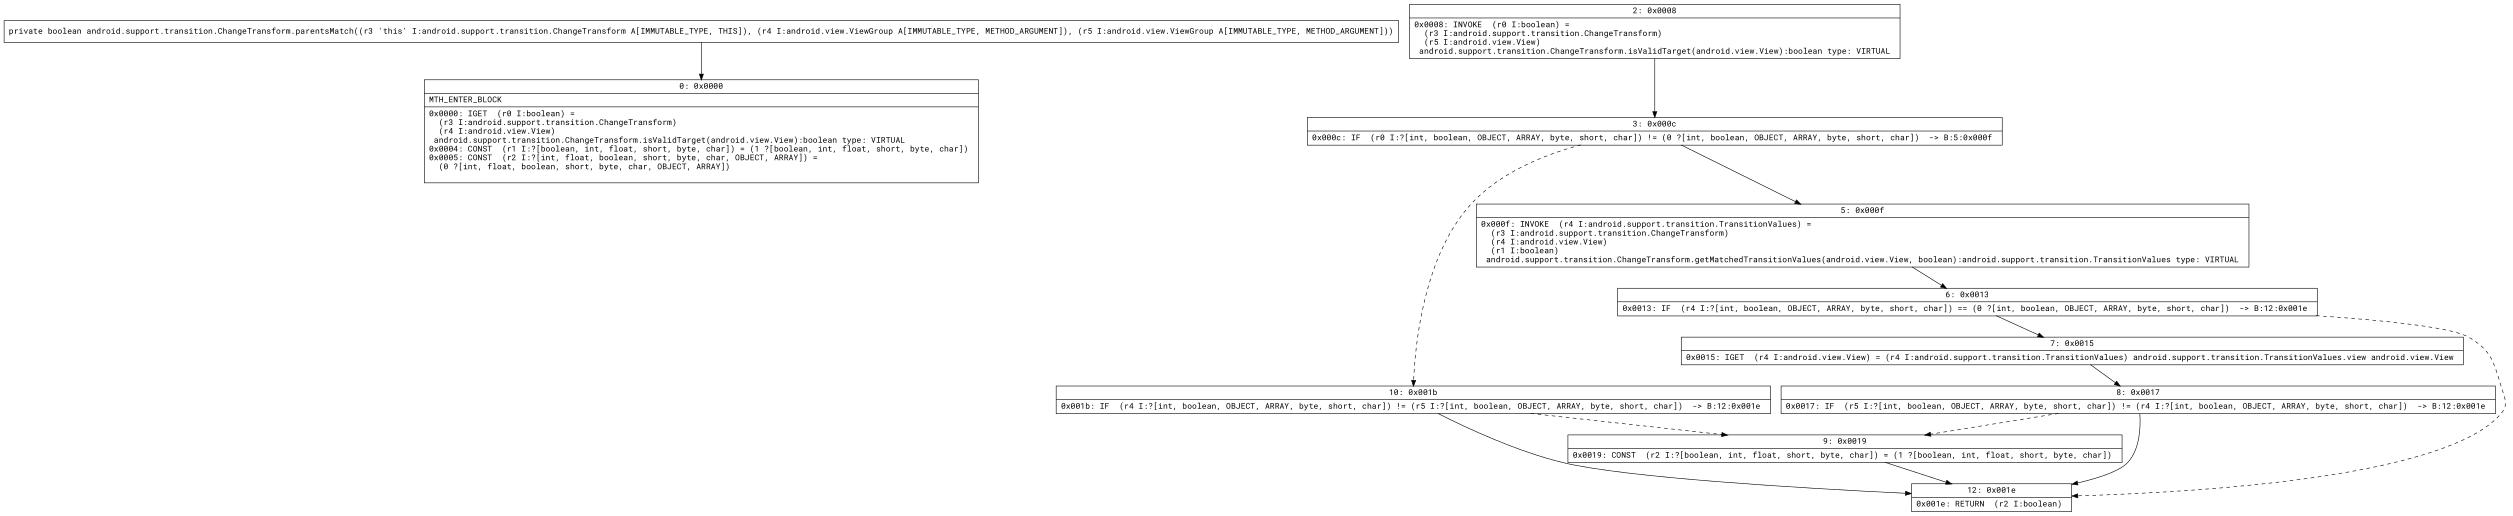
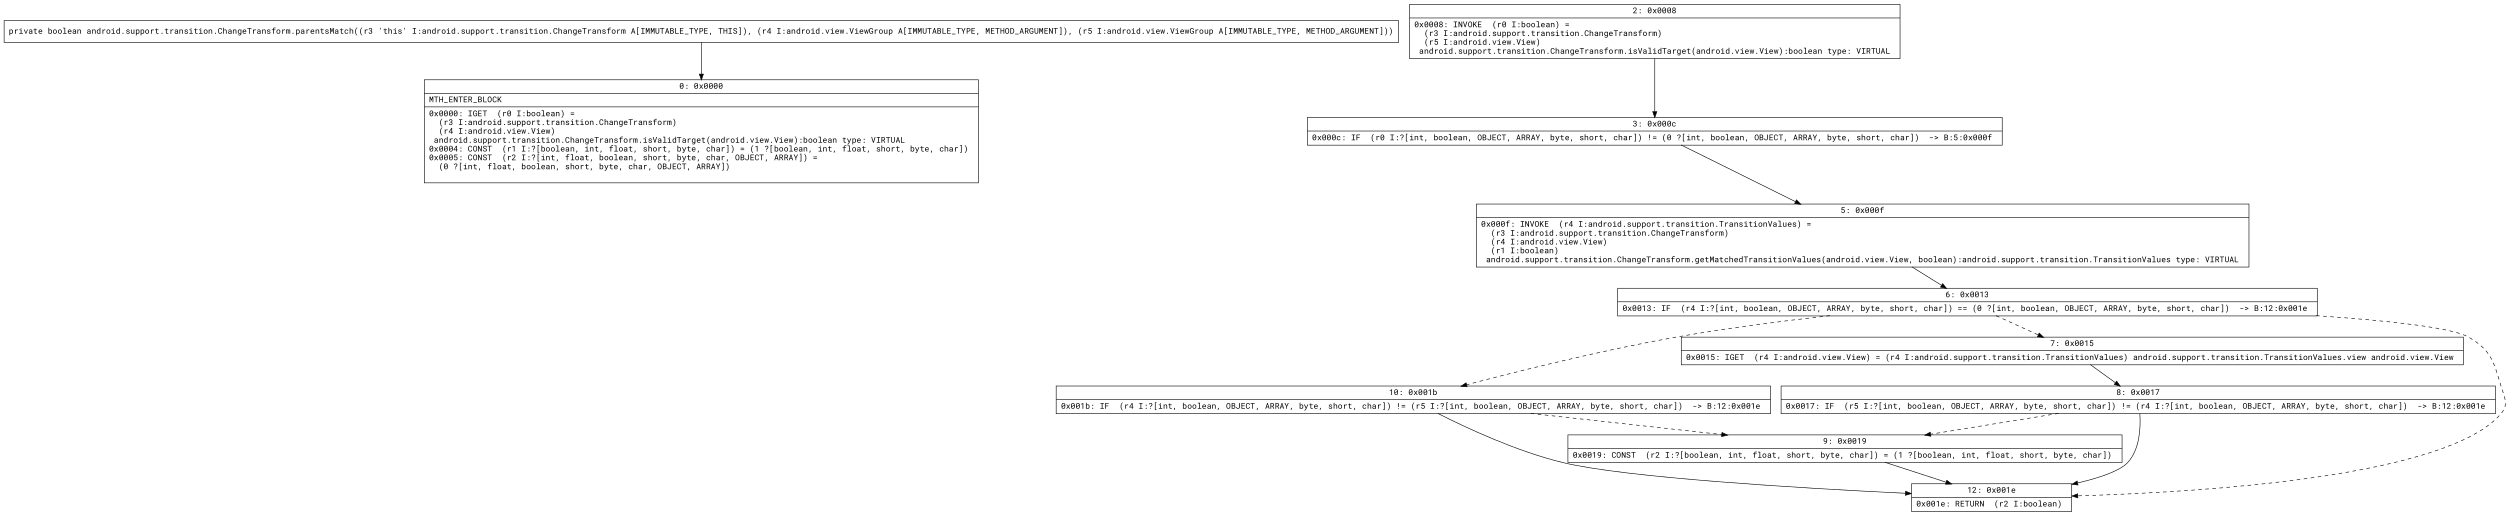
(1453, 229) -> (1647, 343)
(2017, 325) -> (2017, 325)
